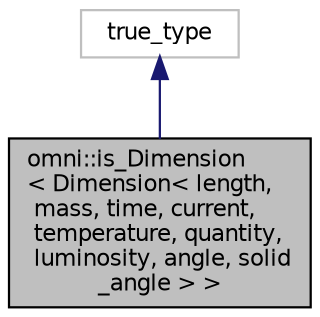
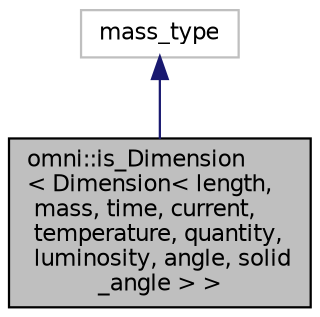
(160, 34) -> (160, 34)
